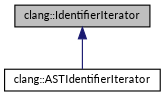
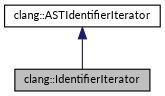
(82, 54) -> (82, 54)
